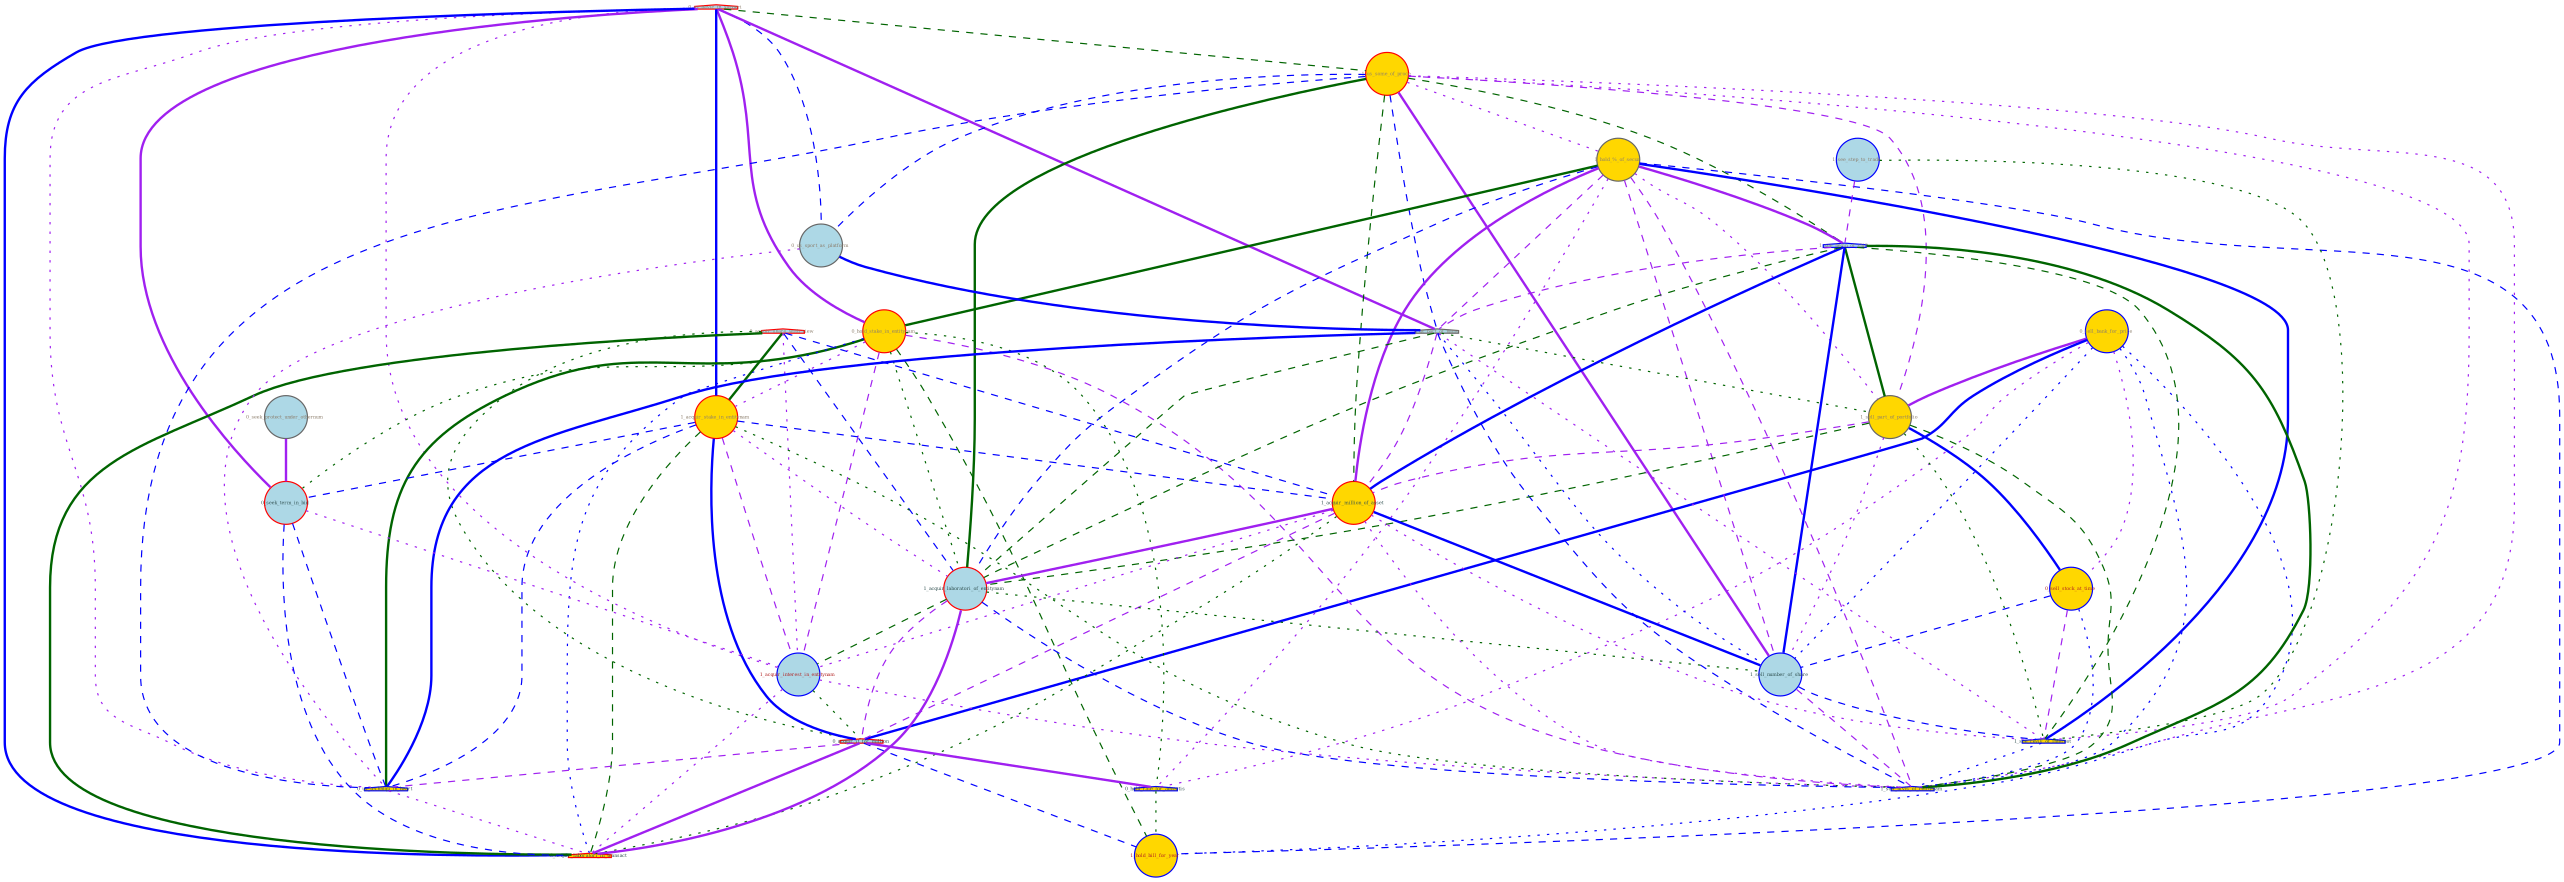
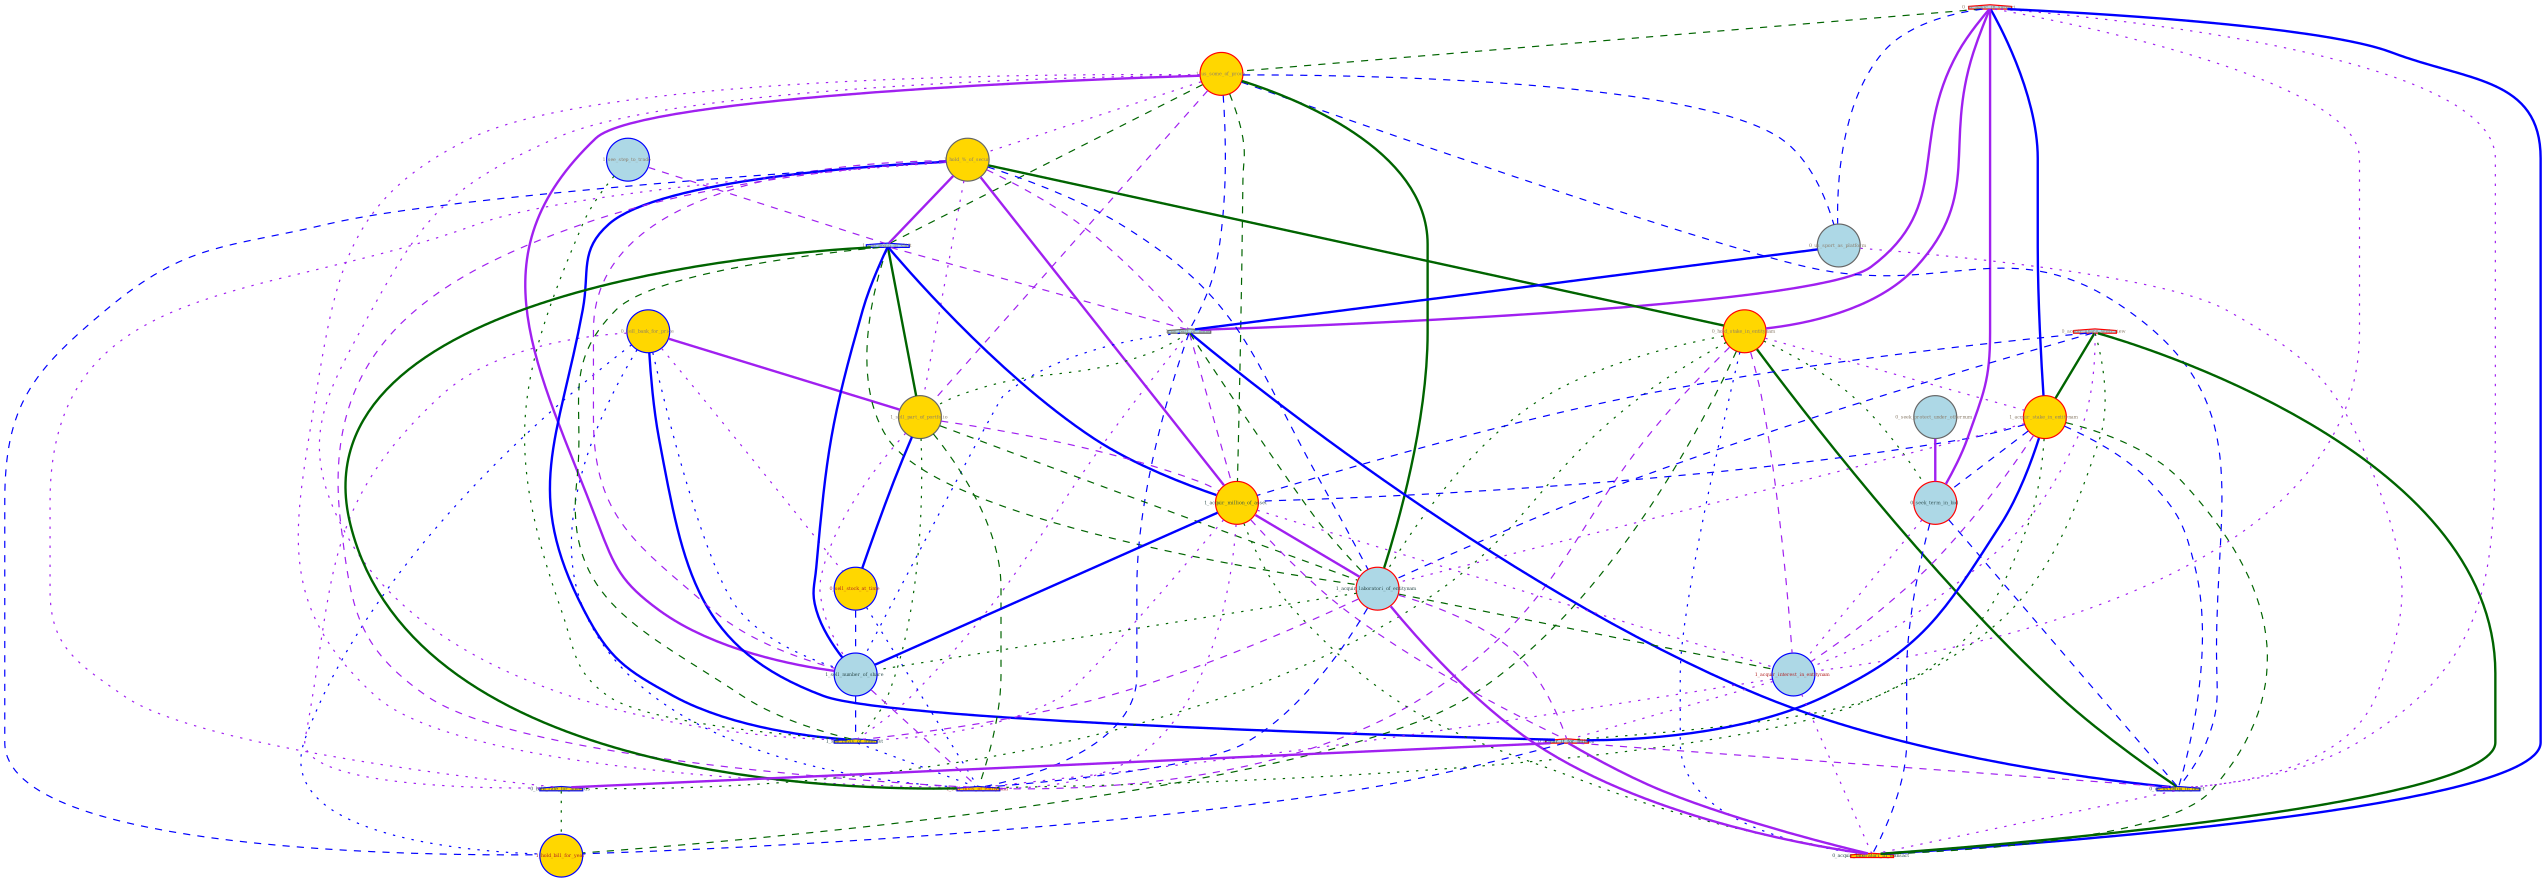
(2056, 674) -> (1117, 693)
(837, 715) -> (1672, 710)
(1913, 789) -> (978, 789)
